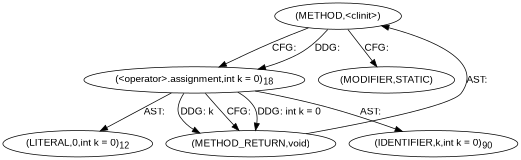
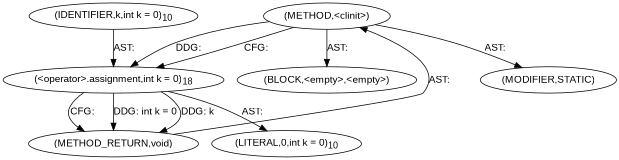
(378, 48) -> (497, 48)
none -> (327, 80)
(326, 107) -> (114, 44)
(124, 143) -> (333, 143)
(487, 143) -> (167, 15)
